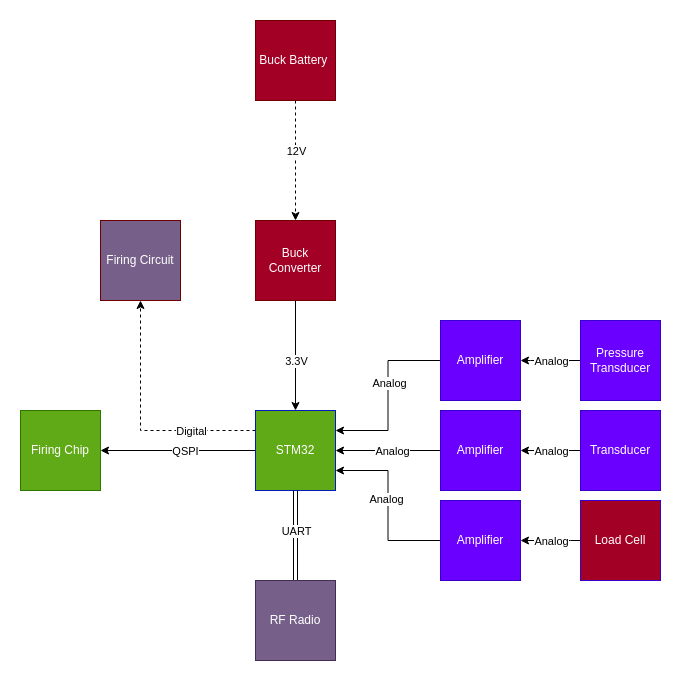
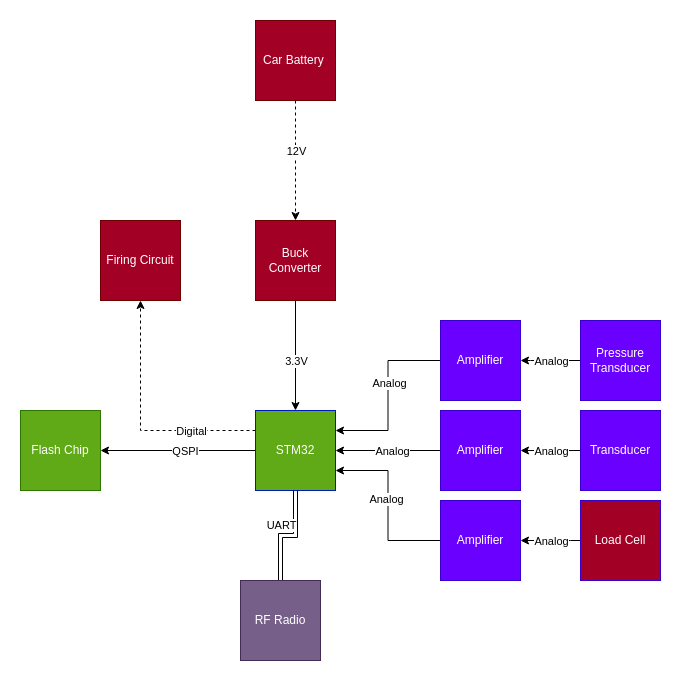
(296, 61) -> (296, 61)
(141, 261) -> (141, 261)
(61, 451) -> (61, 451)
(296, 621) -> (281, 621)
